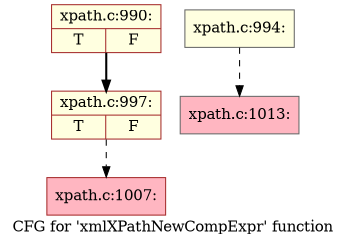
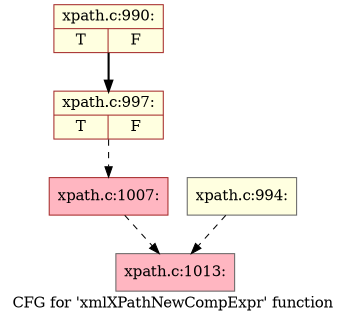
none -> (139, 231)
